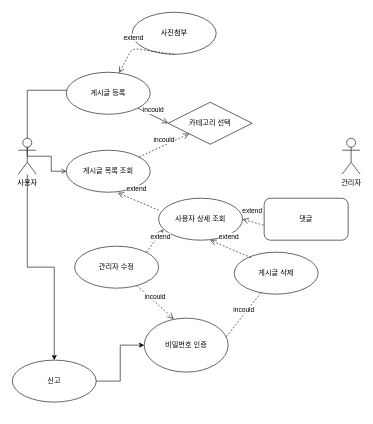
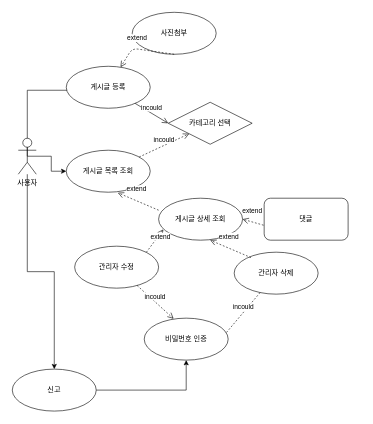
(108, 93) -> (108, 87)
(351, 156) -> none
(62, 171) -> (60, 171)
(201, 219) -> (201, 219)
(276, 273) -> (276, 273)
(186, 345) -> (186, 339)
(54, 381) -> (54, 390)
